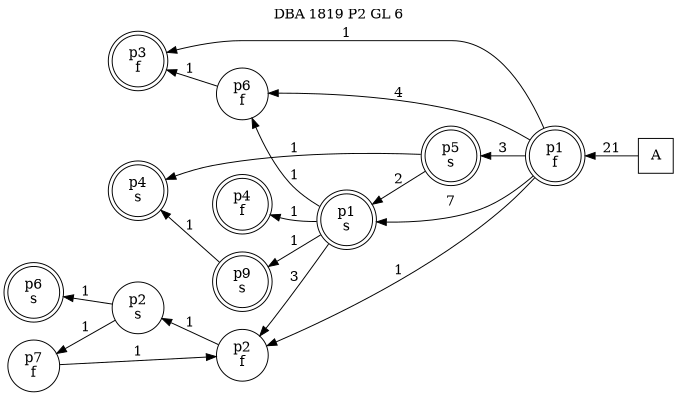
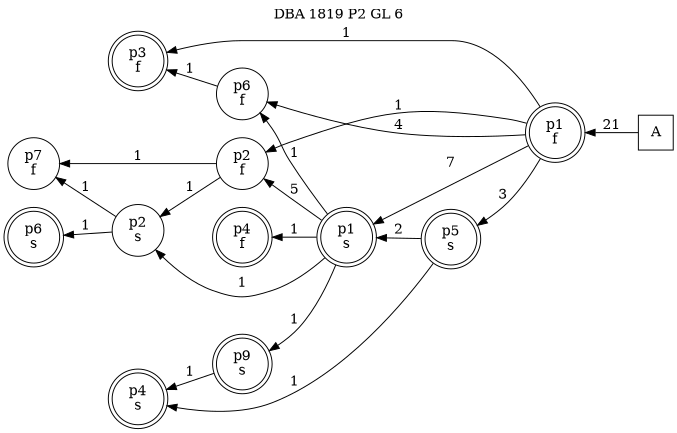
(295, 277) -> (295, 190)
none -> (243, 297)
(133, 361) -> (143, 164)
